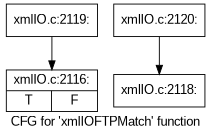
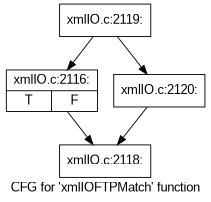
none -> (129, 52)
none -> (77, 125)
